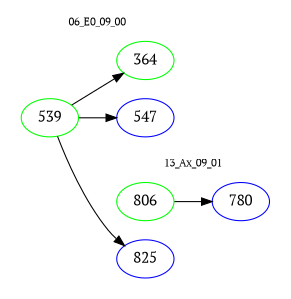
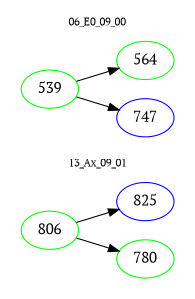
(145, 60) -> (145, 60)
(145, 118) -> (145, 118)
(82, 190) -> (93, 217)
(241, 202) -> (145, 259)
